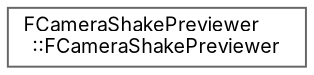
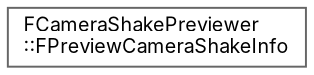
(157, 37) -> (157, 37)
